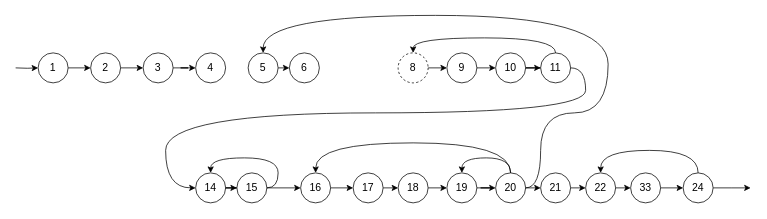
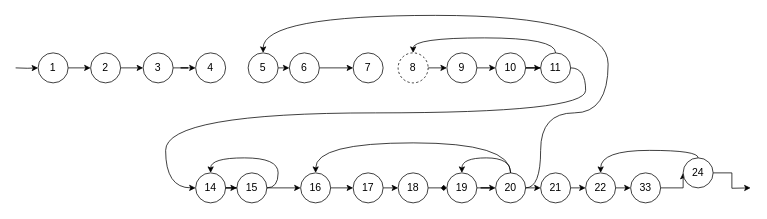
none -> (346, 68)
none -> (368, 68)
(440, 188) -> (440, 188)
(698, 188) -> (698, 173)
